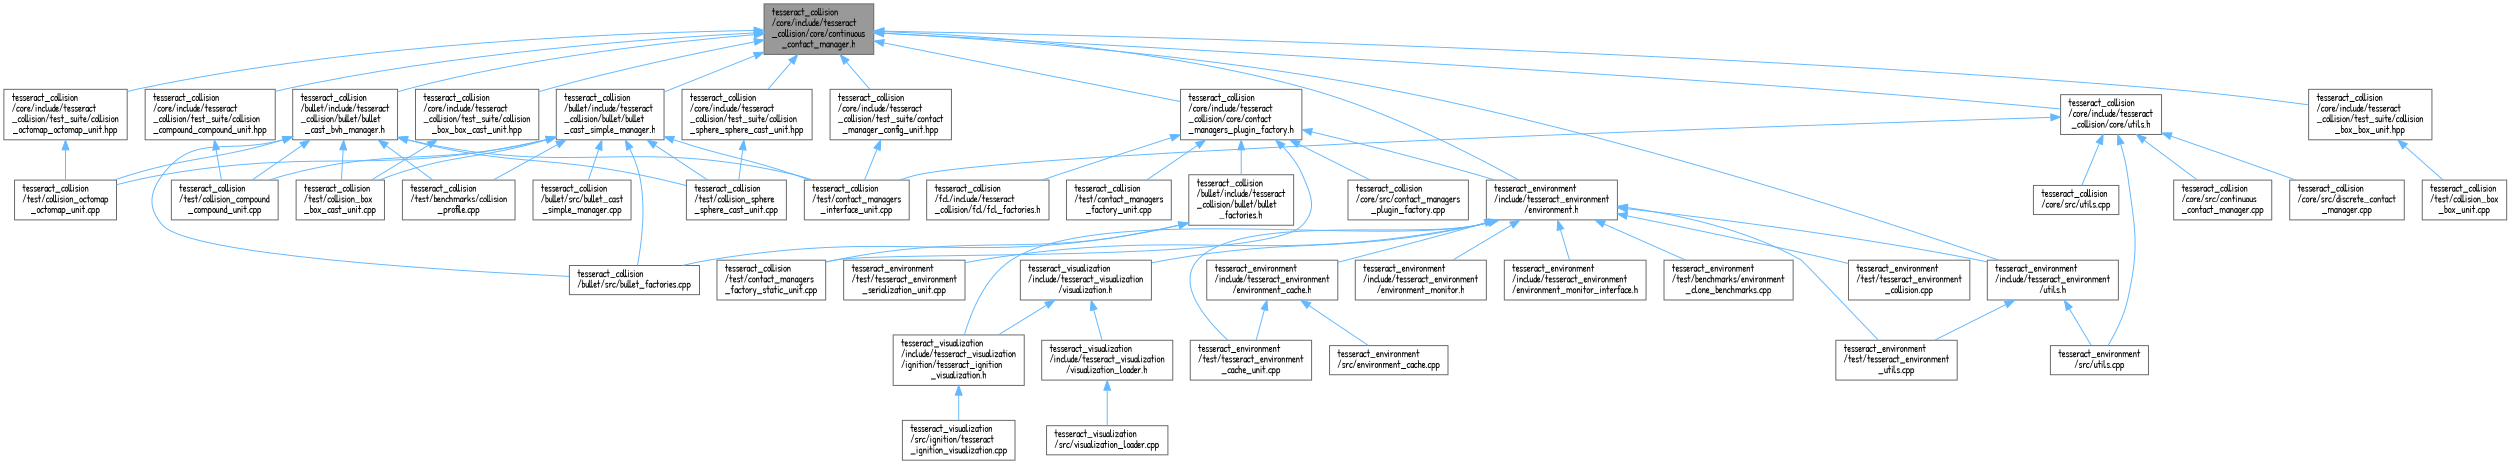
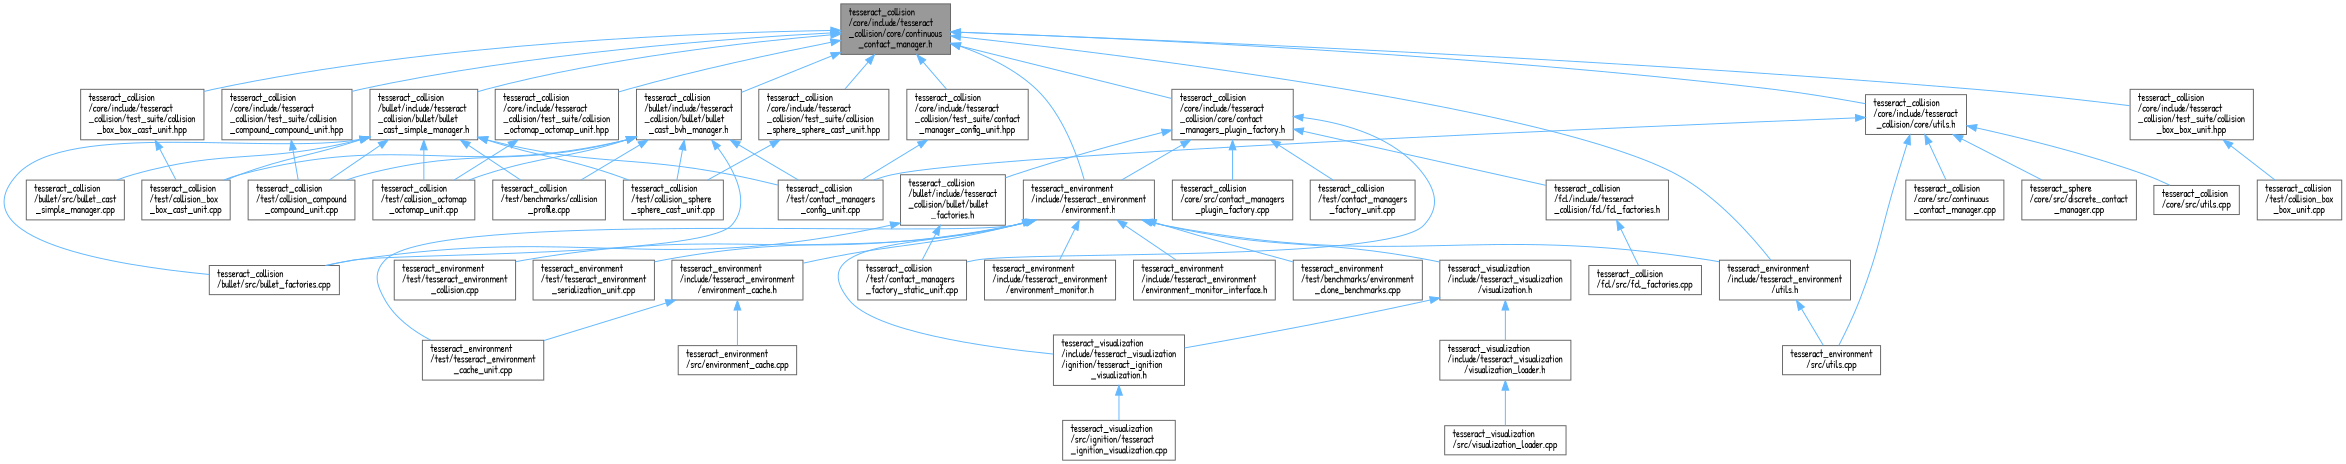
(857, 200) -> (831, 200)
(2347, 200) -> (2079, 200)
none -> (1645, 280)
(1897, 360) -> none
